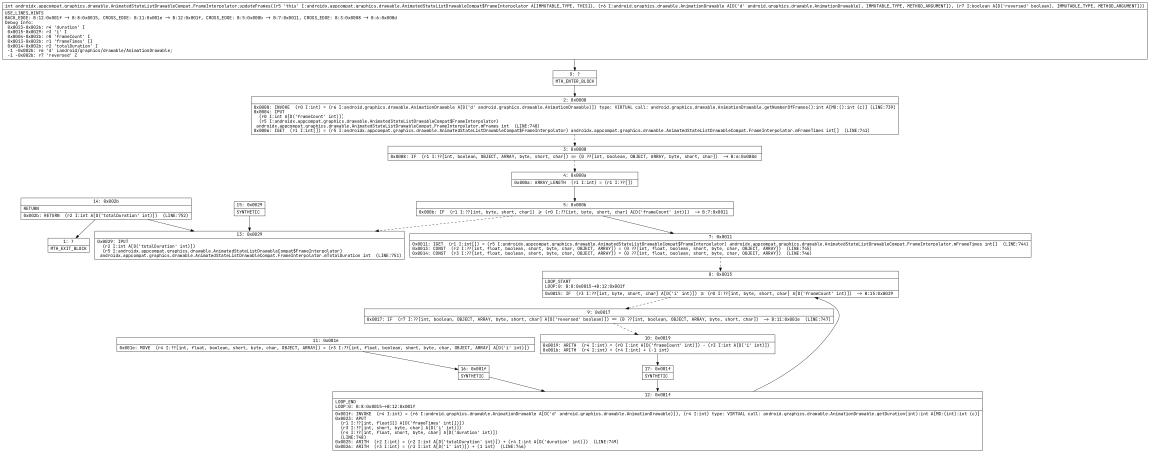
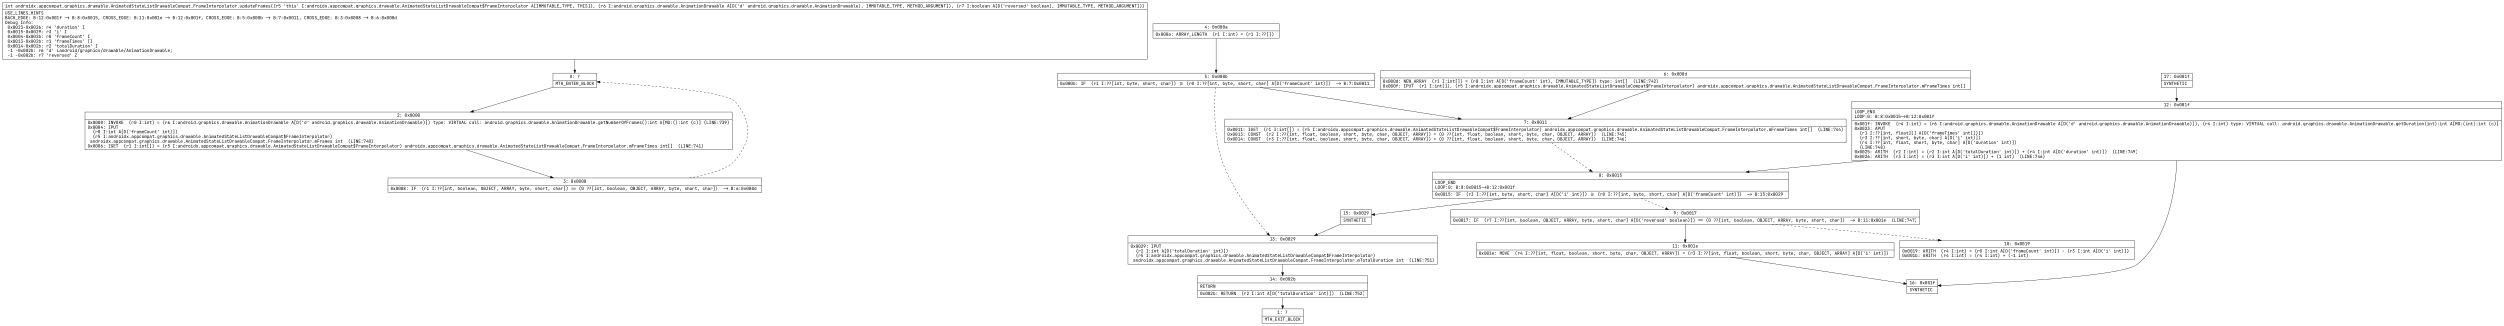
none -> (1675, 80)
(575, 139) -> (508, 163)
(575, 165) -> (725, 97)
none -> (1440, 206)
(169, 225) -> (1283, 268)
none -> (1685, 232)
(558, 282) -> (1445, 183)
(658, 358) -> none
(515, 384) -> (2097, 274)
